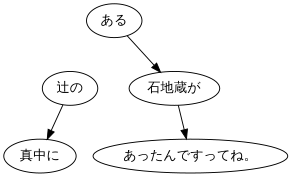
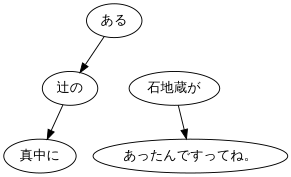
(141, 51) -> (95, 51)
